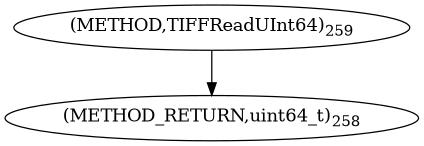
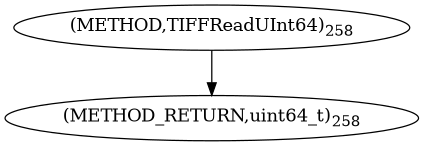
(339, 26) -> (339, 26)
